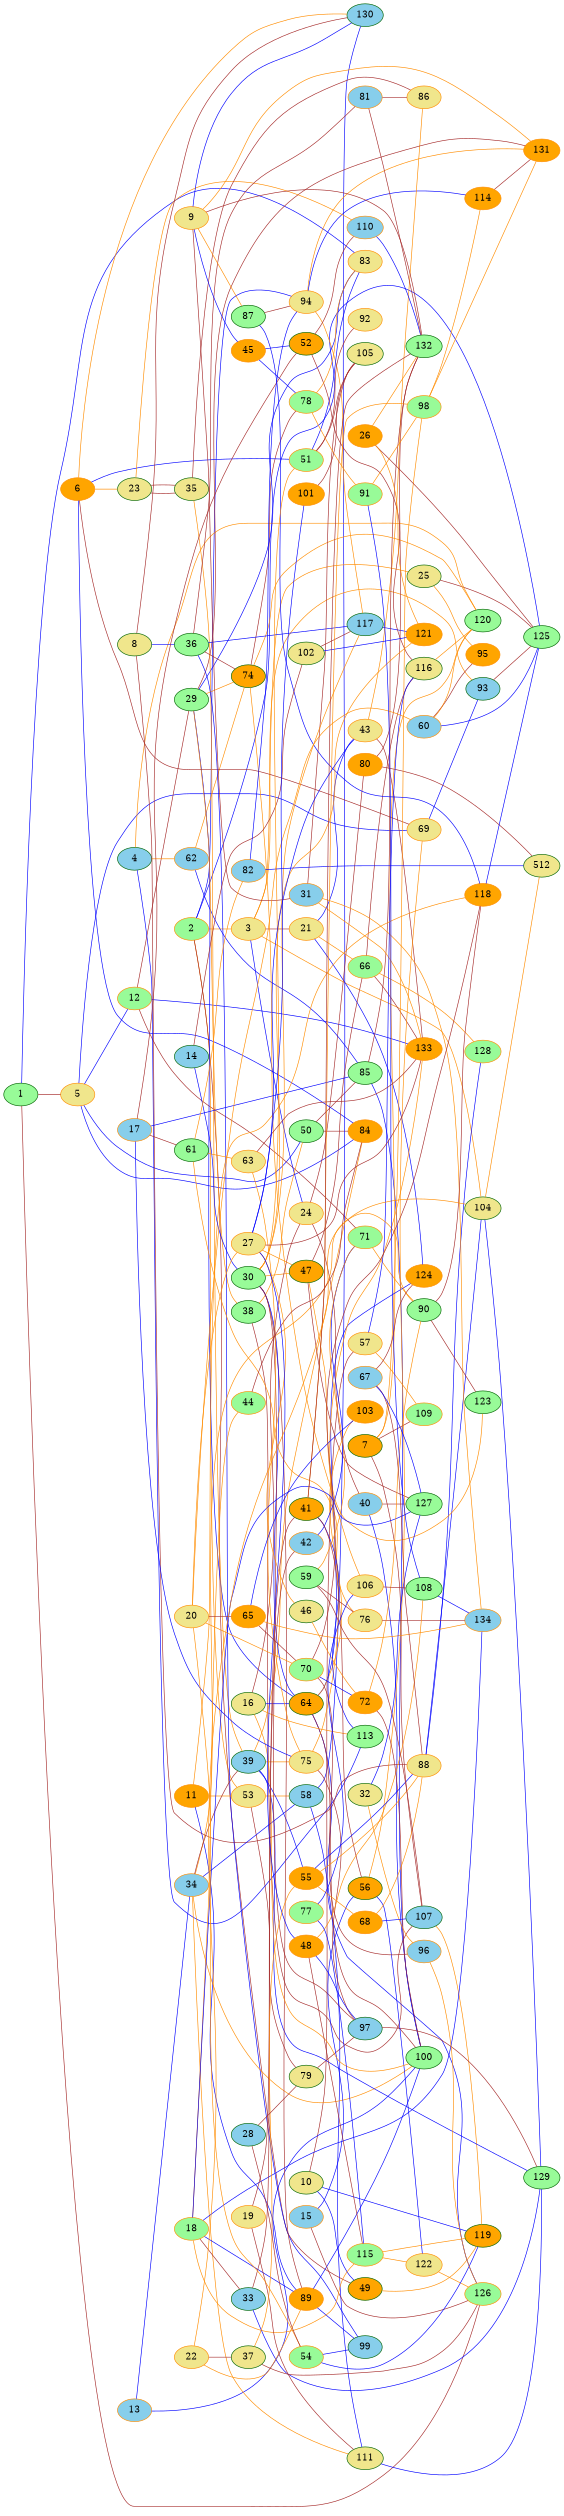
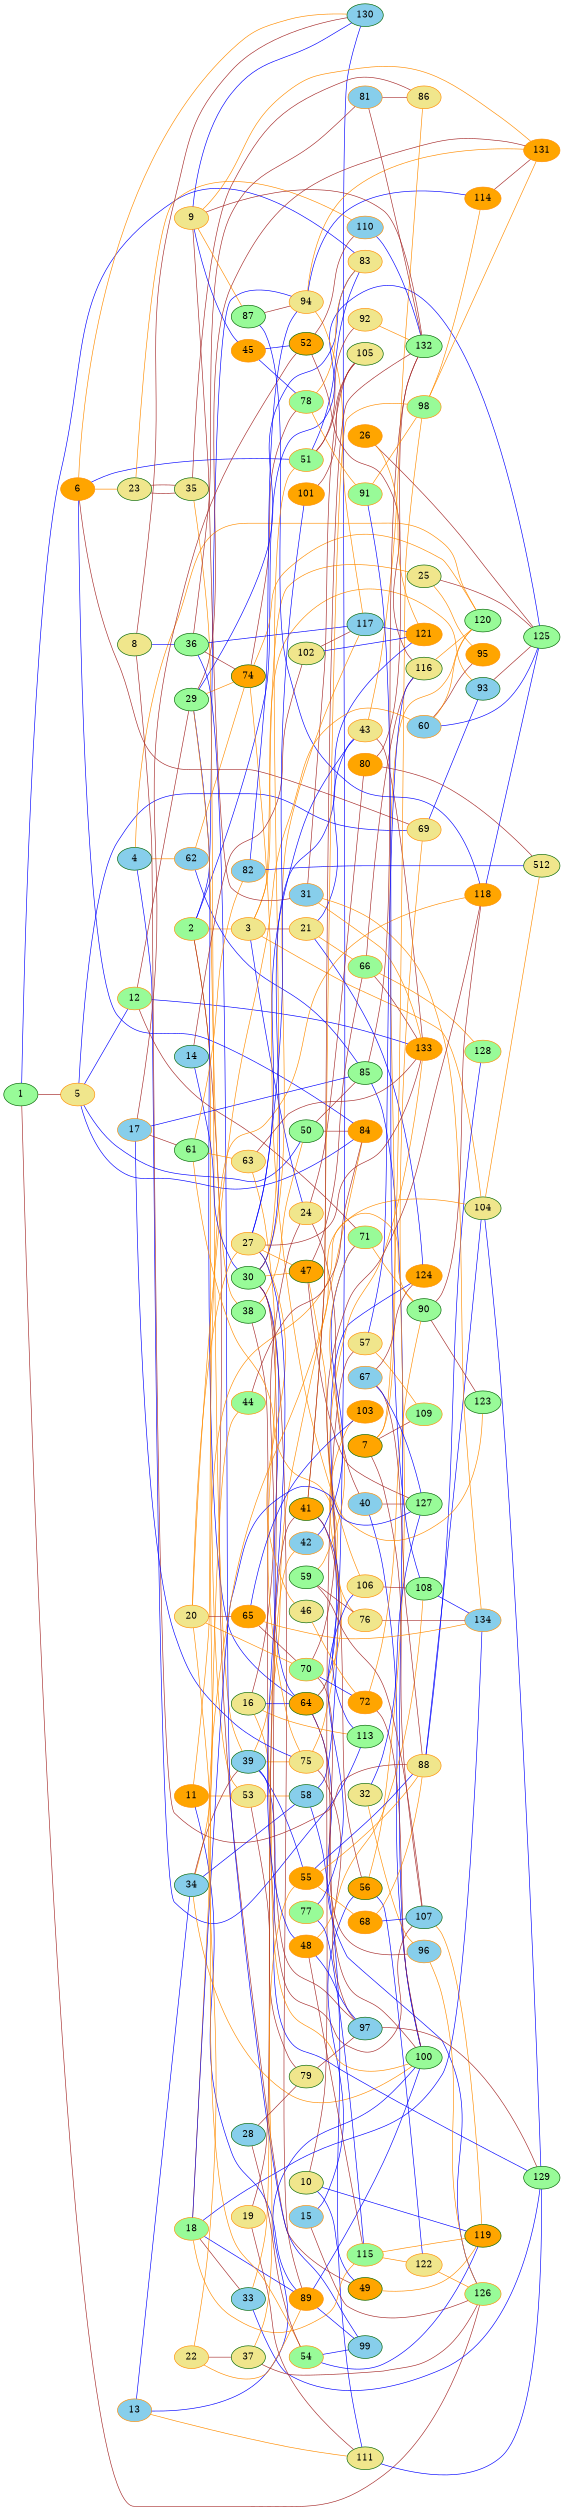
(395, 391) -> (394, 333)
(303, 858) -> (303, 858)
(191, 1885) -> (191, 1885)
(269, 1919) -> (269, 1919)
(208, 2193) -> (248, 2438)
